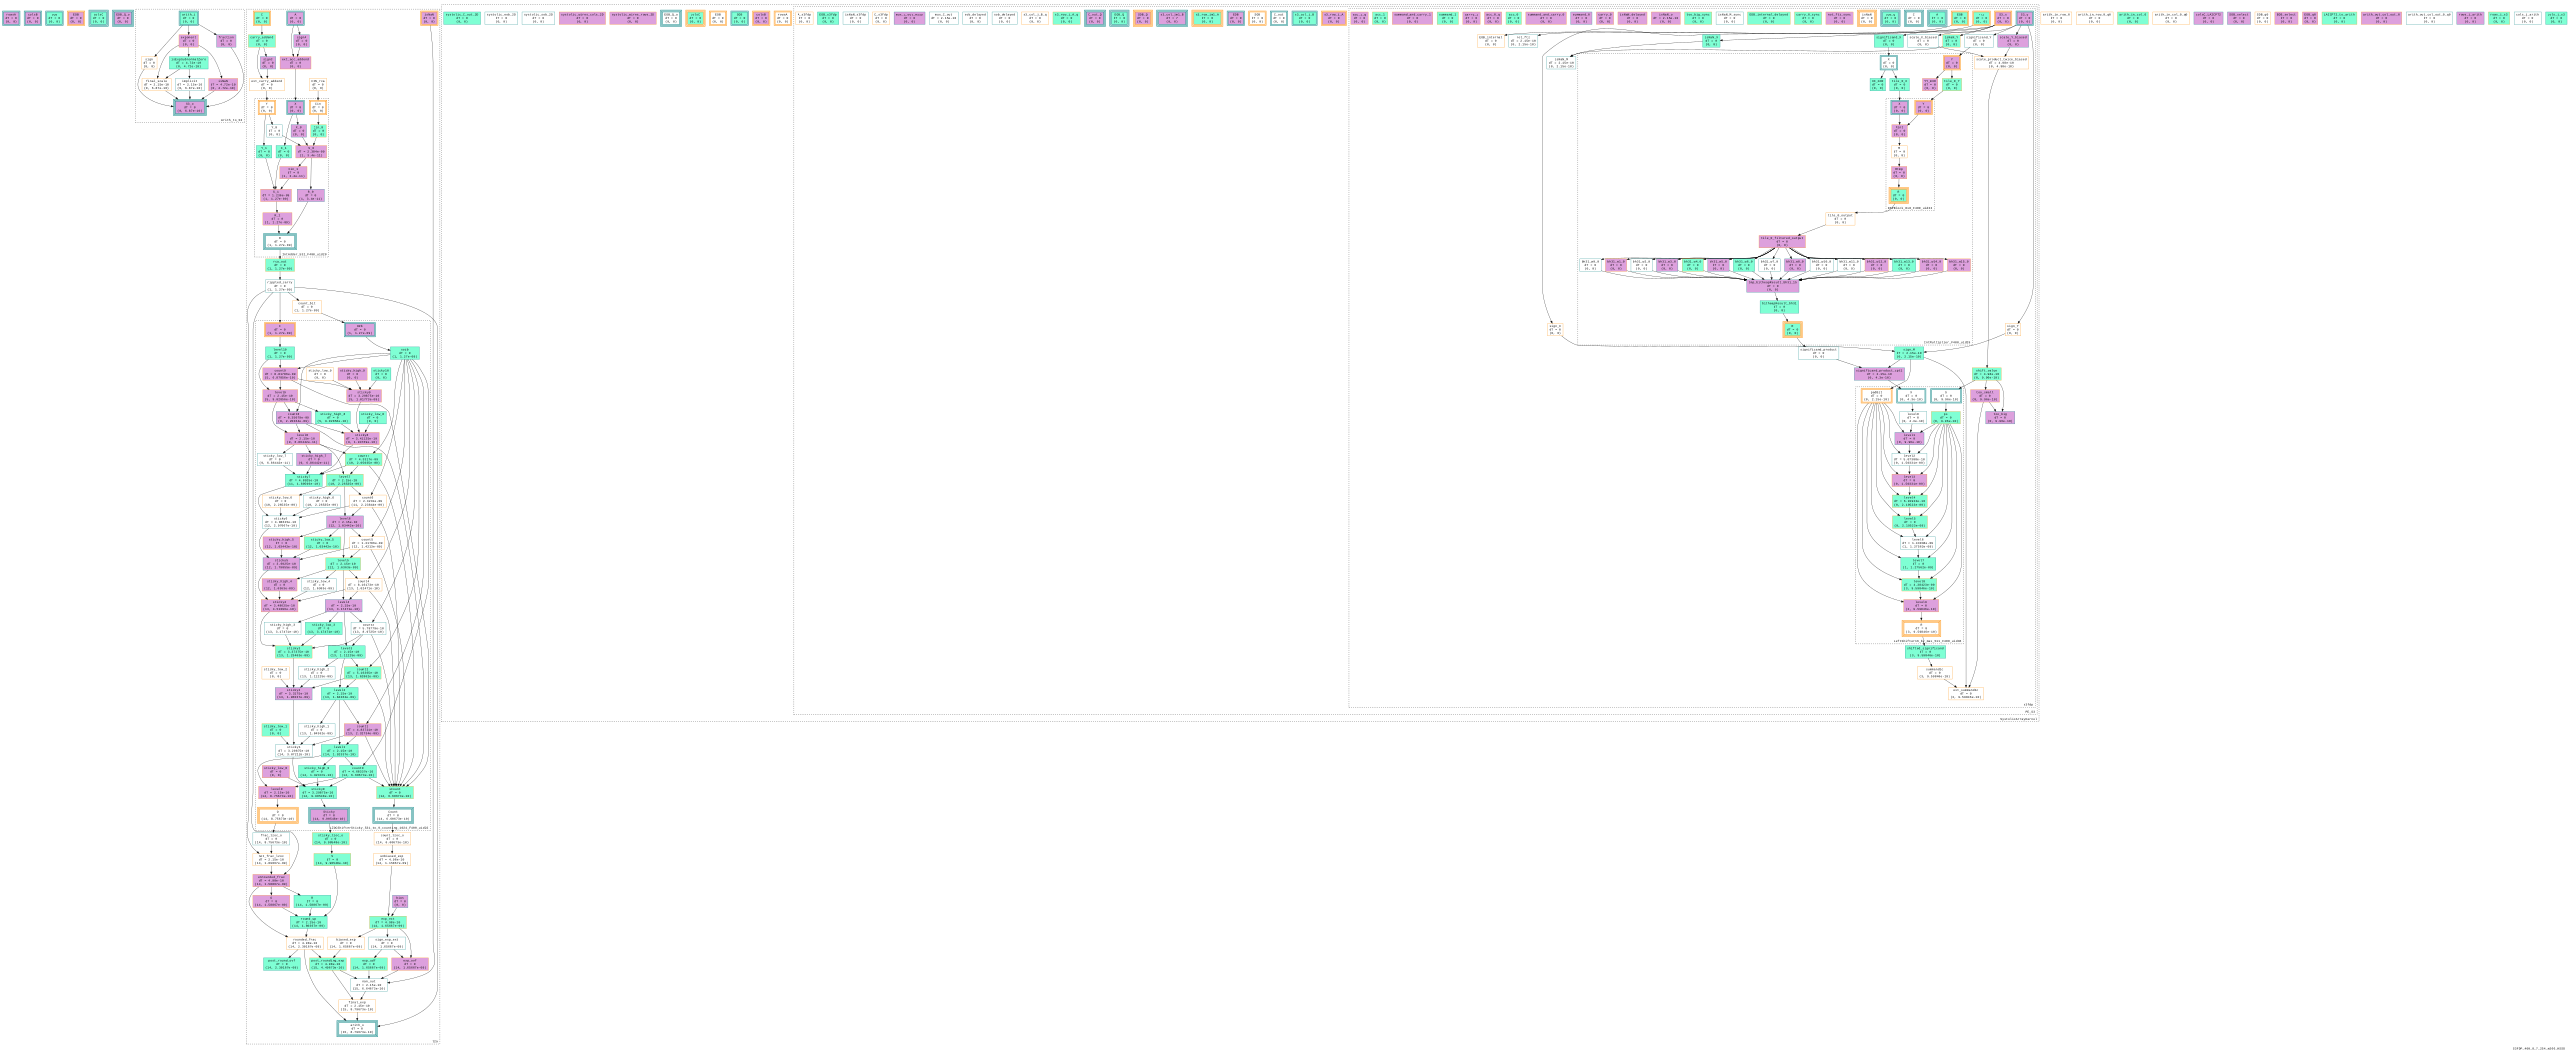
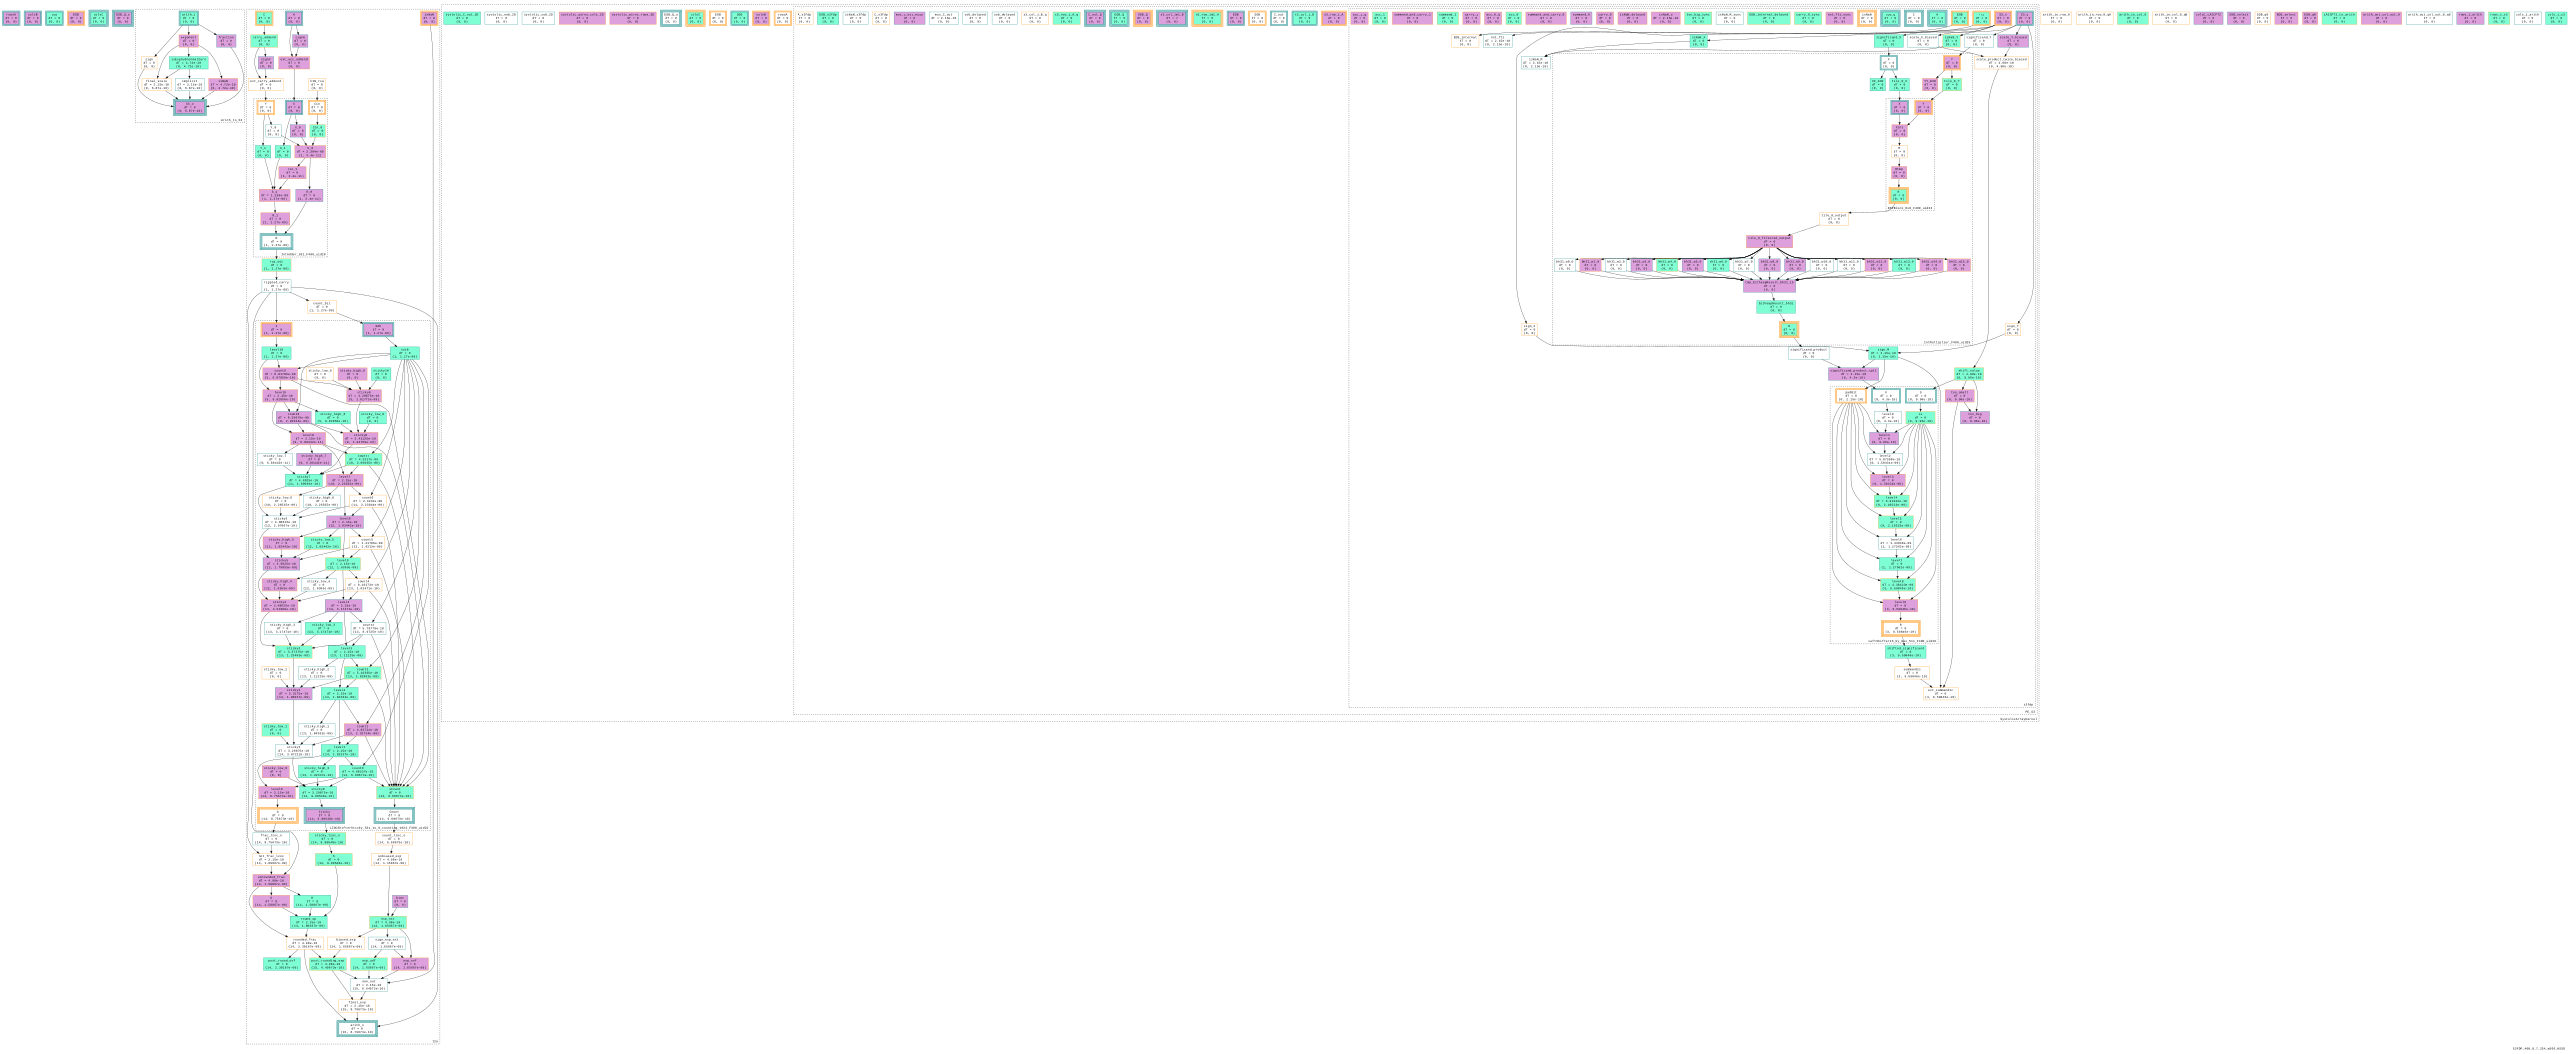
none -> (1795, 265)
(345, 480) -> (345, 480)
